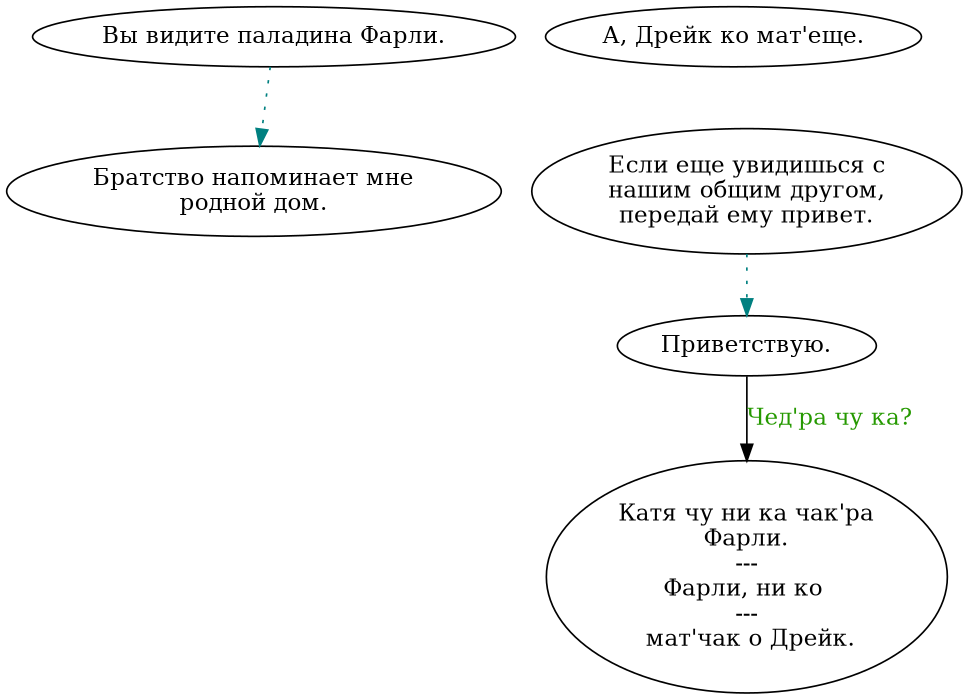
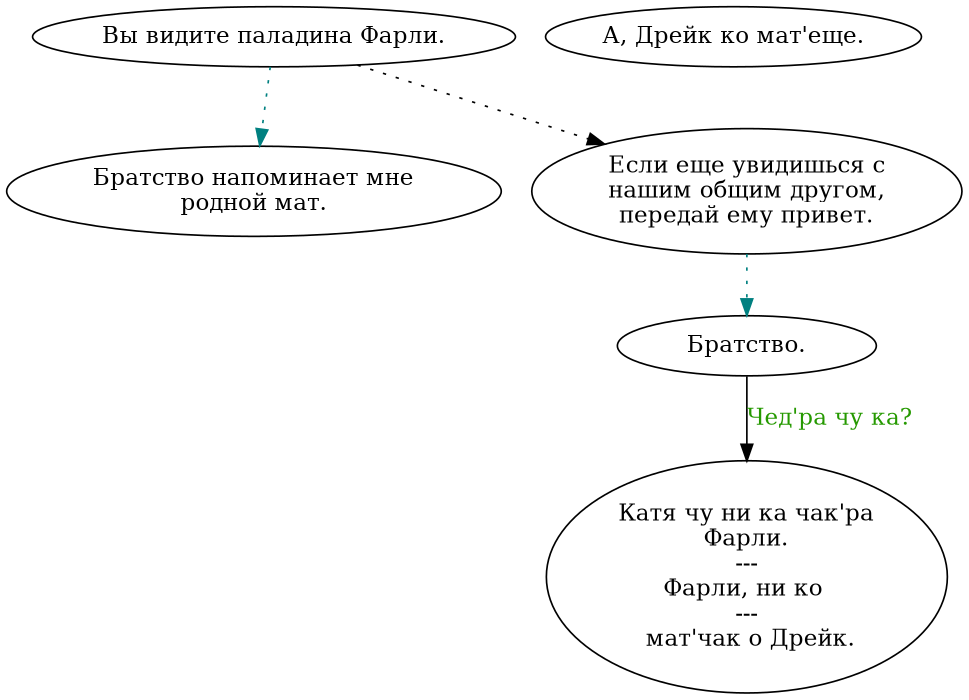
none -> (473, 102)
(254, 191) -> (254, 191)
(747, 346) -> (747, 346)
